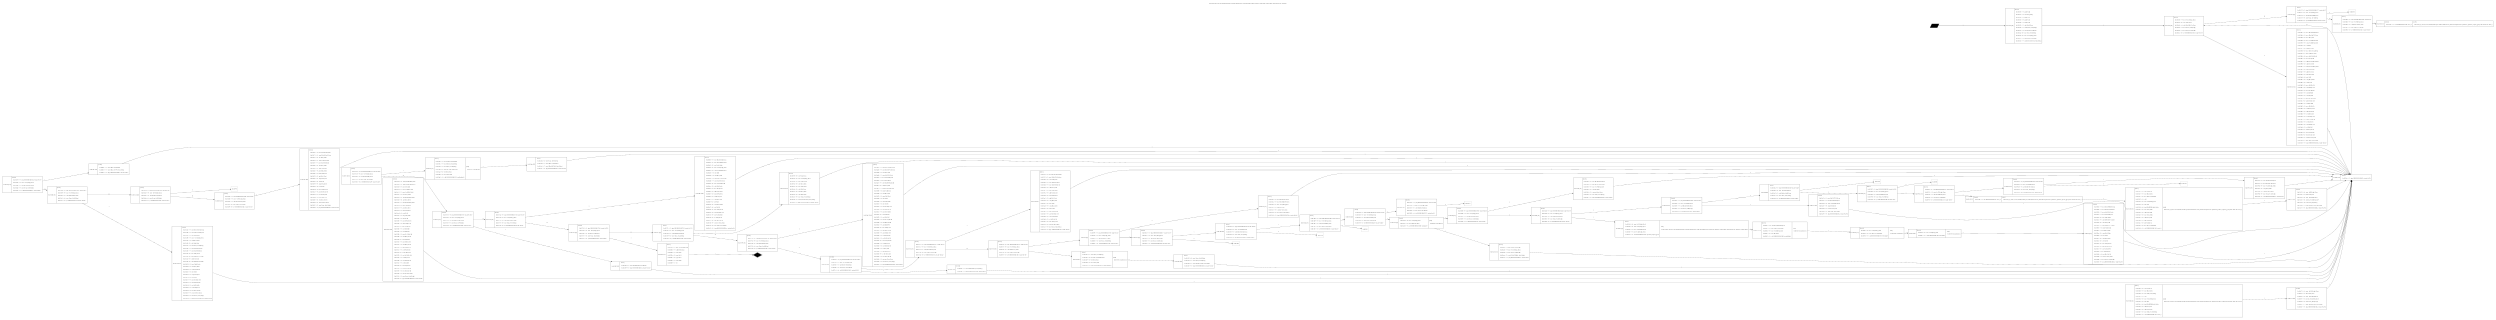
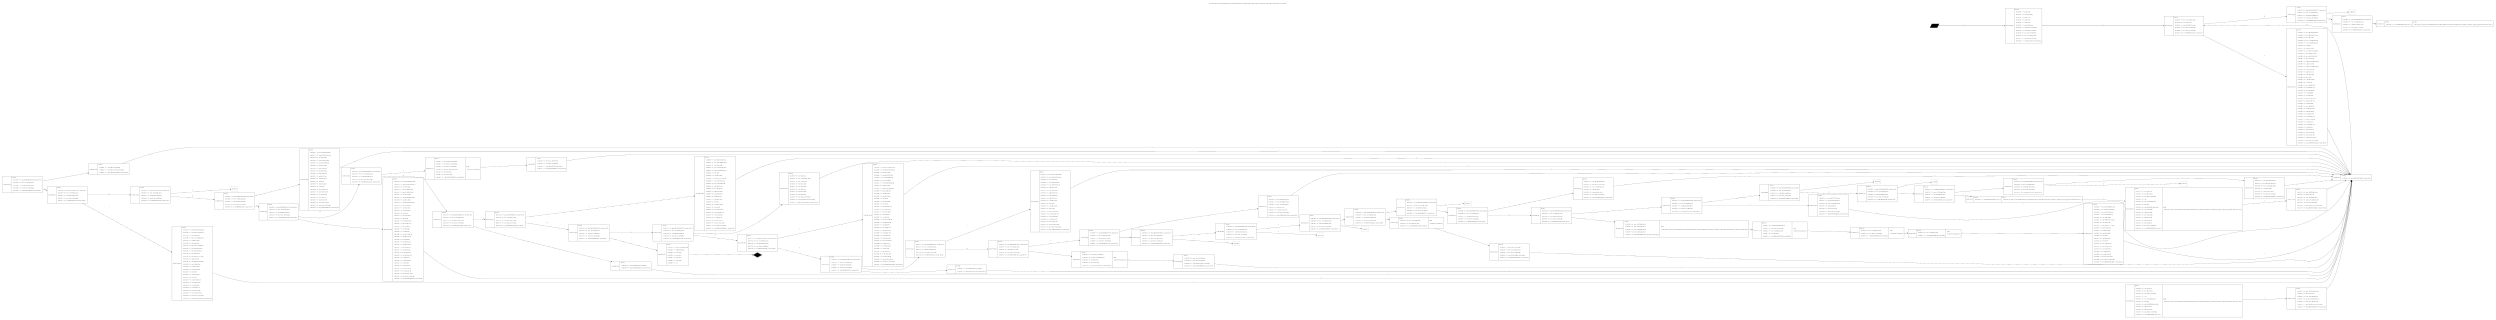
none -> (279, 212)
(1445, 219) -> (1442, 211)
